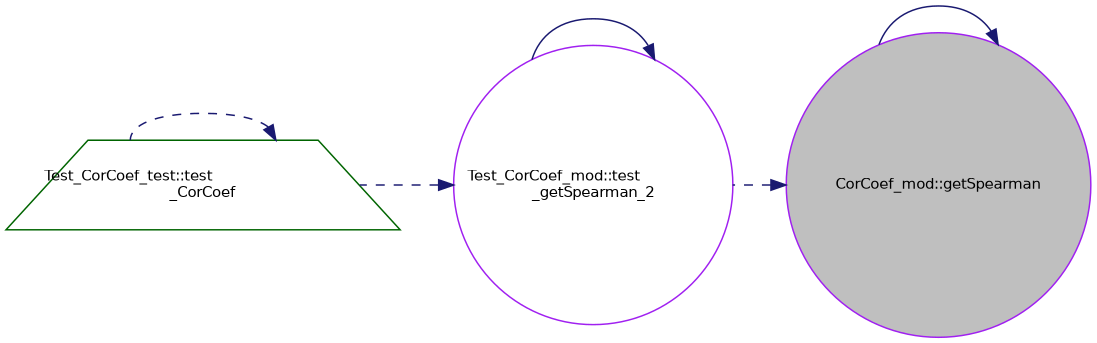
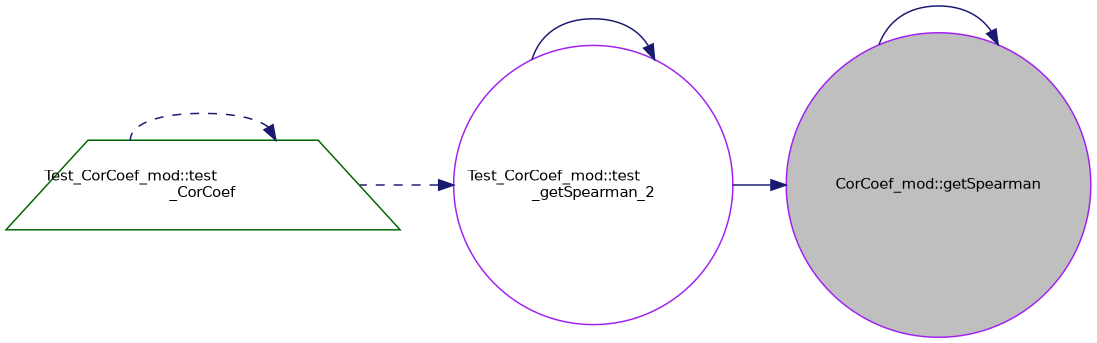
(203, 185) -> (203, 185)
(752, 185) -> (752, 185)
